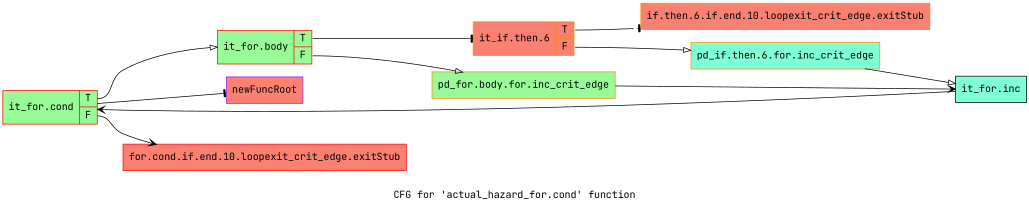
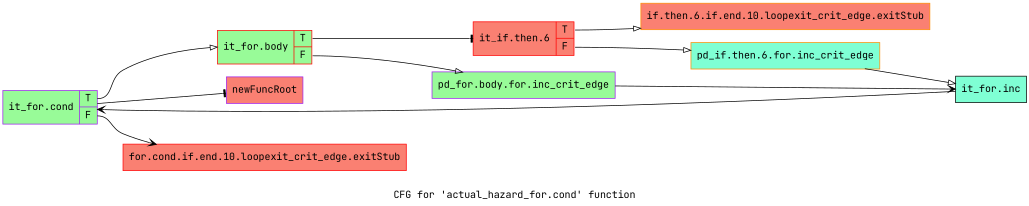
(604, 30) -> (604, 30)
(524, 39) -> (524, 39)
(524, 85) -> (524, 85)
(50, 107) -> (50, 107)
